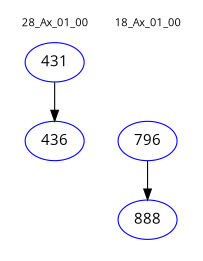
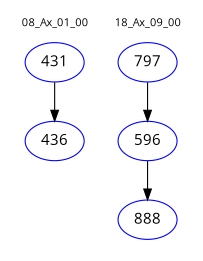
(55, 24) -> (55, 24)
(148, 24) -> (148, 24)
none -> (148, 62)
(148, 141) -> (148, 141)
